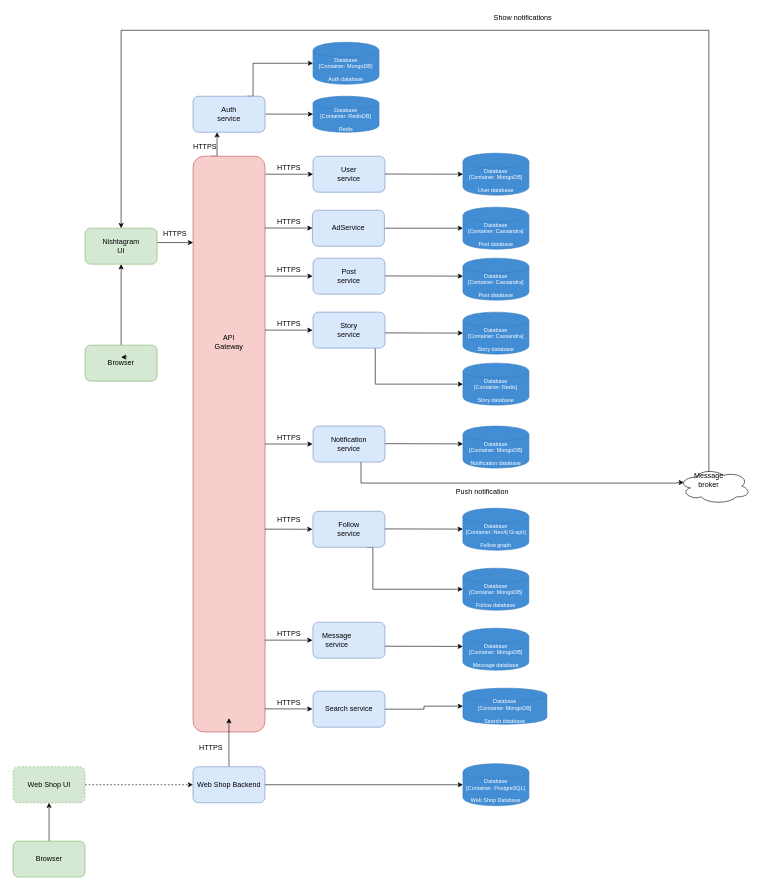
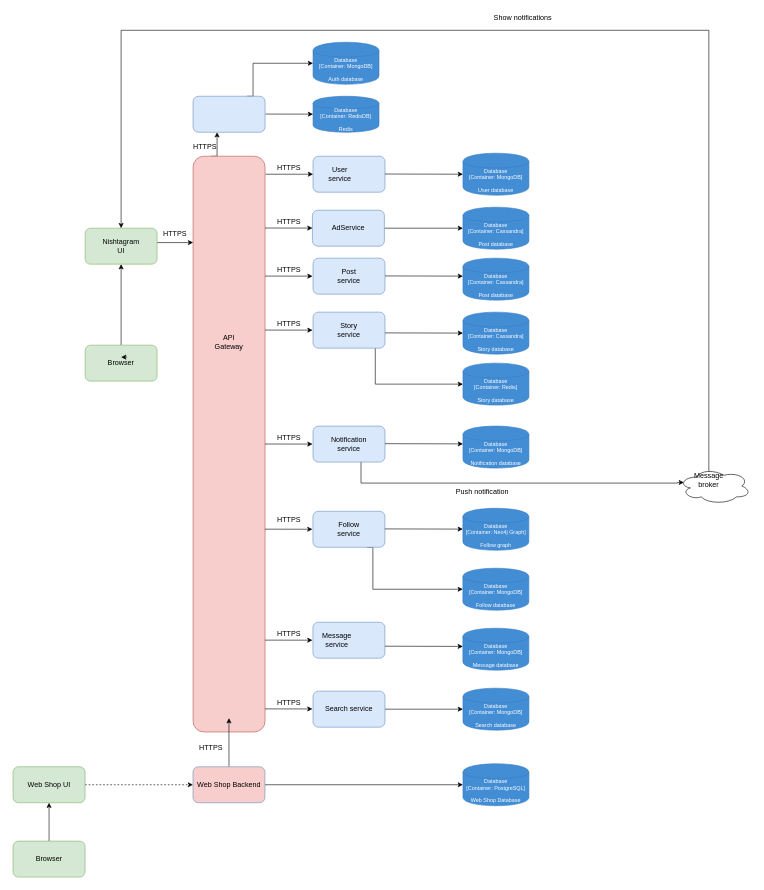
(229, 114) -> none
(349, 174) -> (340, 174)
(505, 707) -> (496, 710)
(49, 785) -> (49, 785)
(229, 785) -> (229, 785)
